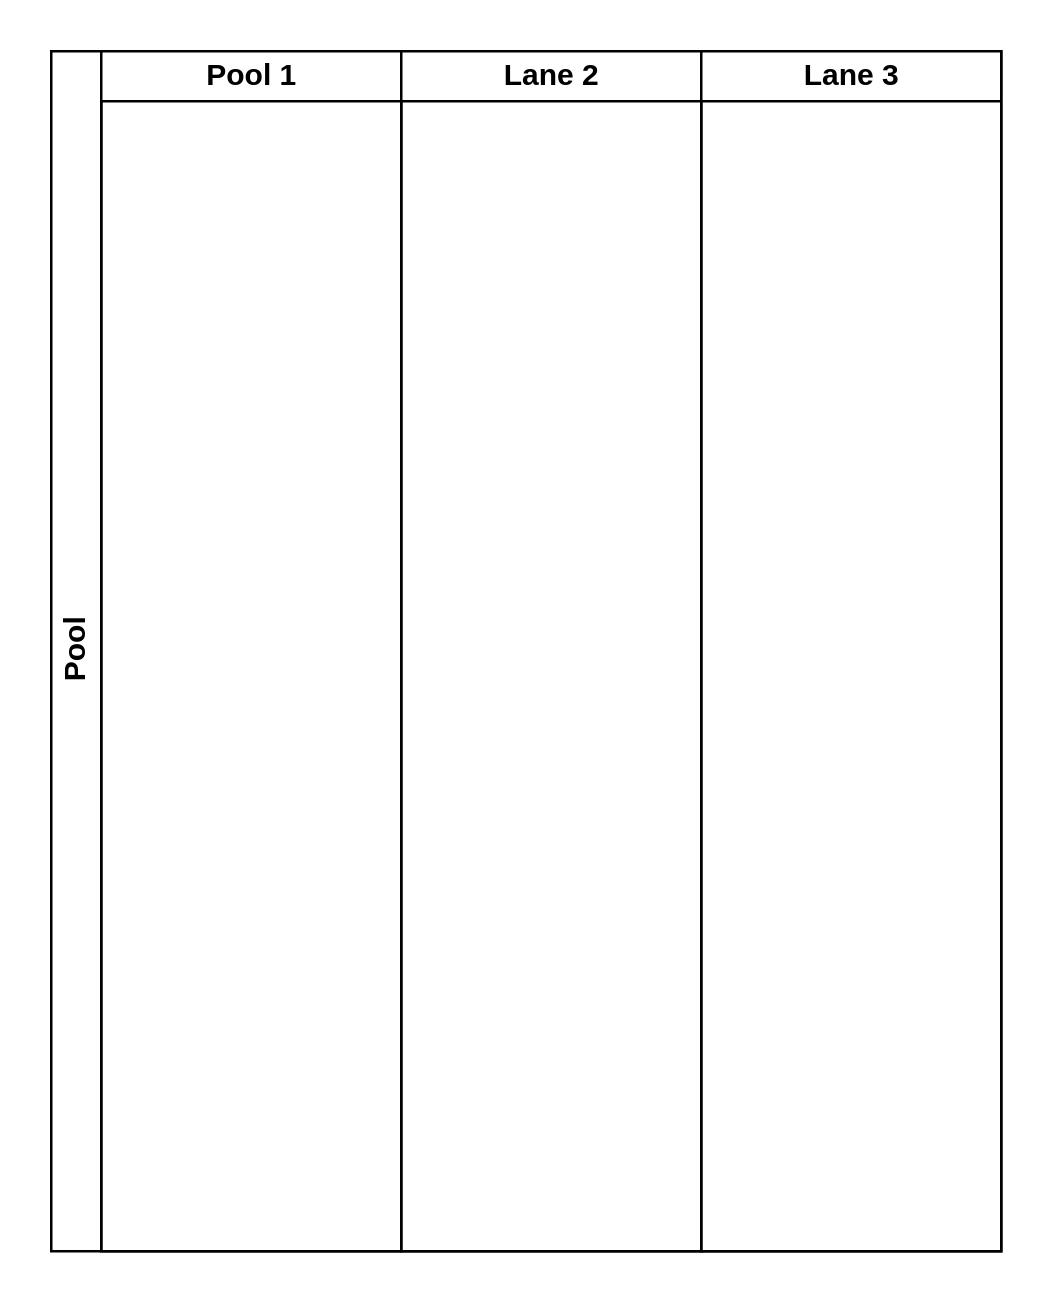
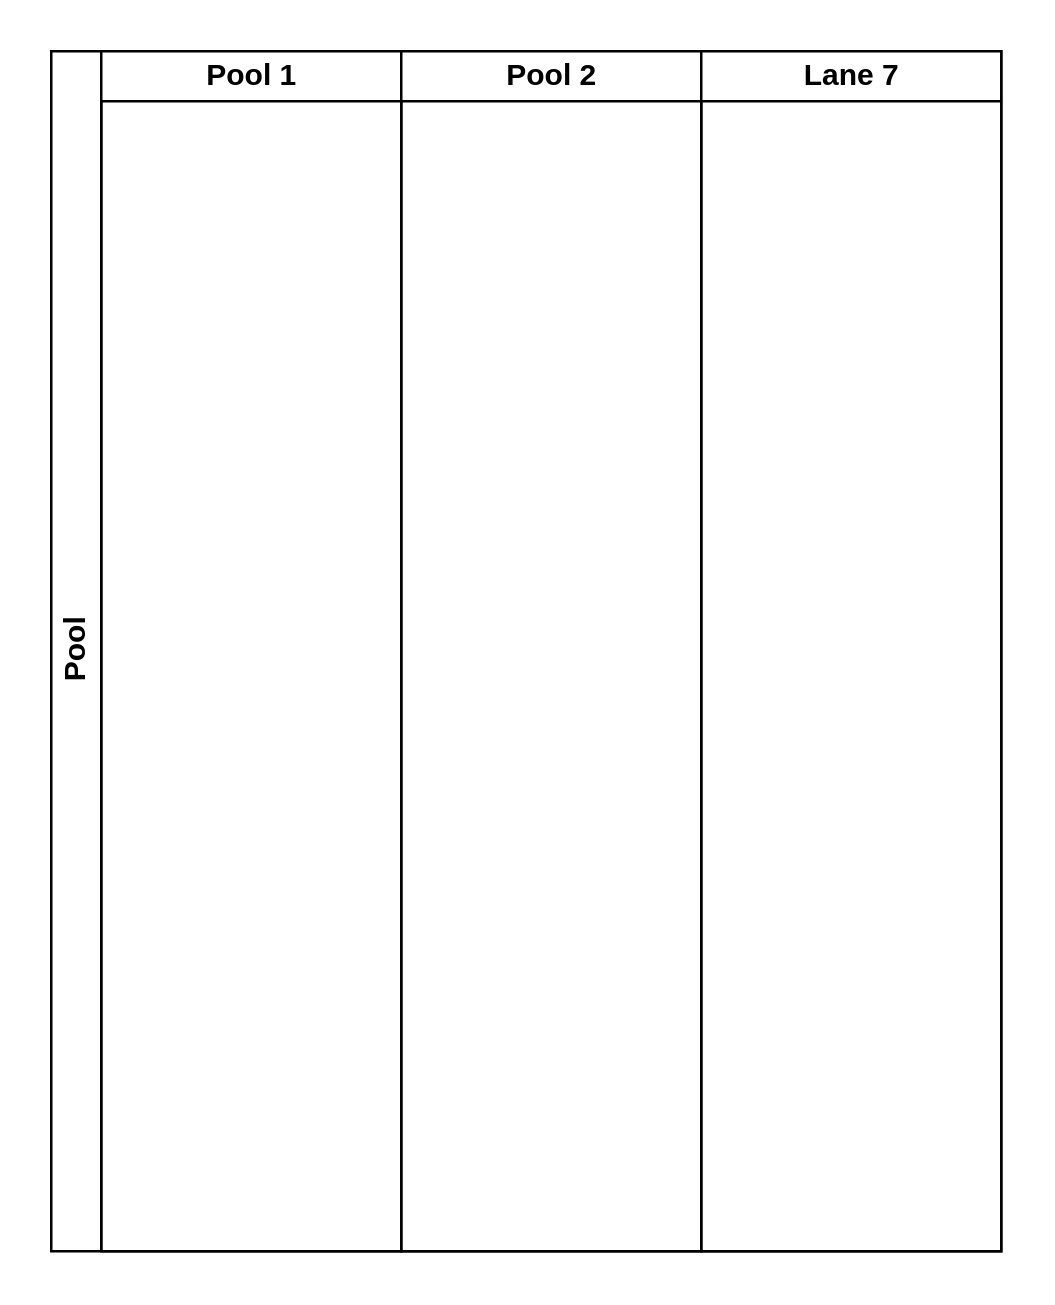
(553, 76) -> (553, 76)
(853, 76) -> (853, 76)
